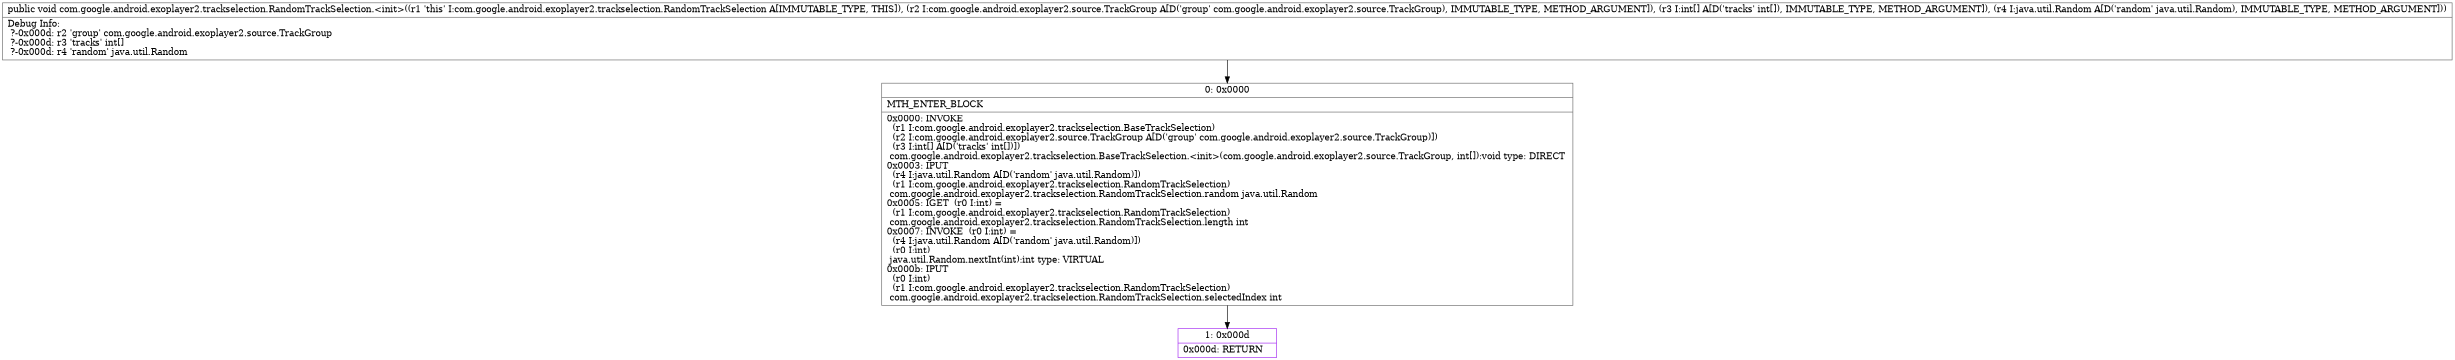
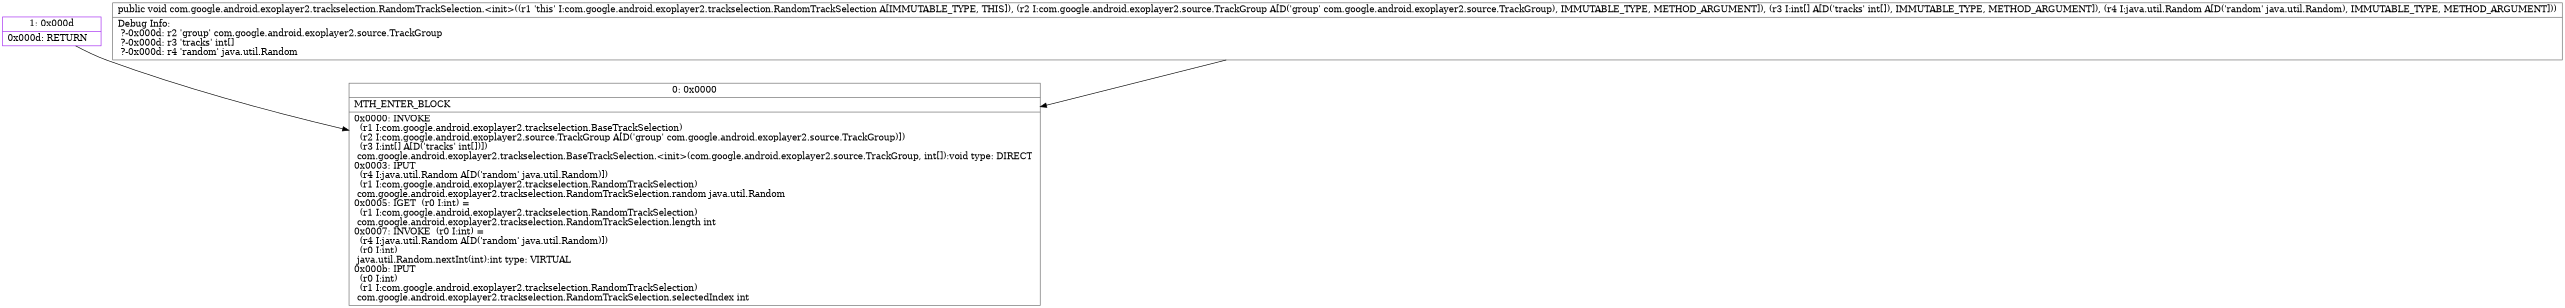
(1227, 314) -> (207, 93)
